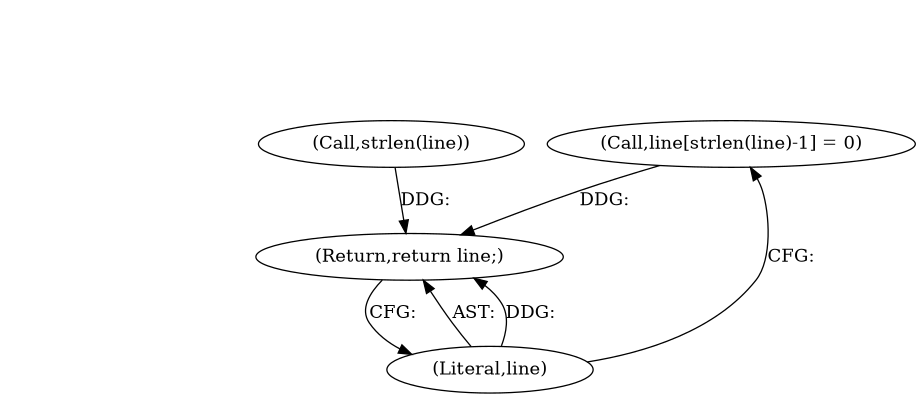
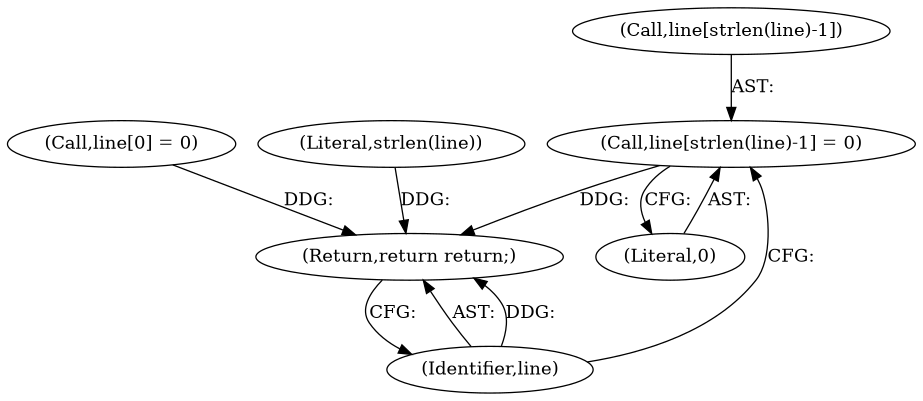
none -> (731, 31)
none -> (122, 144)
(391, 144) -> (391, 144)
(410, 257) -> (410, 257)
none -> (670, 257)
(490, 370) -> (490, 370)
